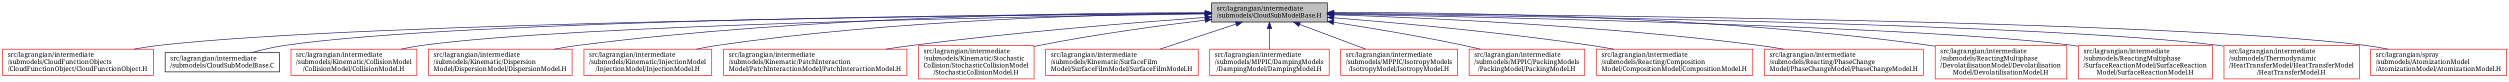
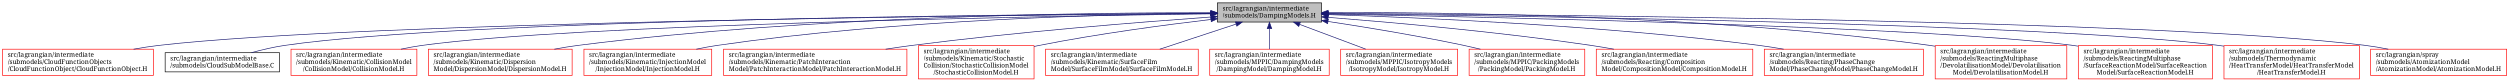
(1269, 12) -> (1269, 12)
